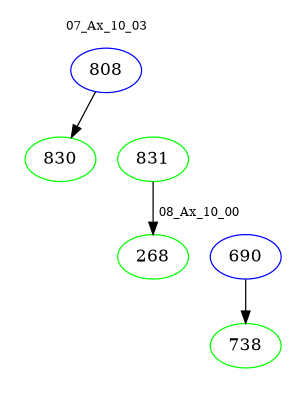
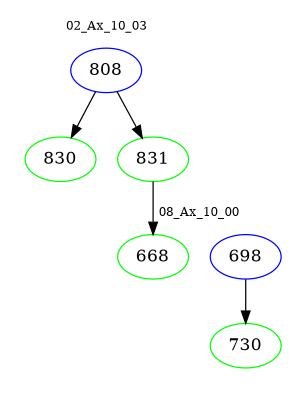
(107, 27) -> (107, 27)
none -> (127, 109)
(153, 257) -> (153, 257)
(246, 257) -> (246, 257)
(246, 346) -> (246, 346)
